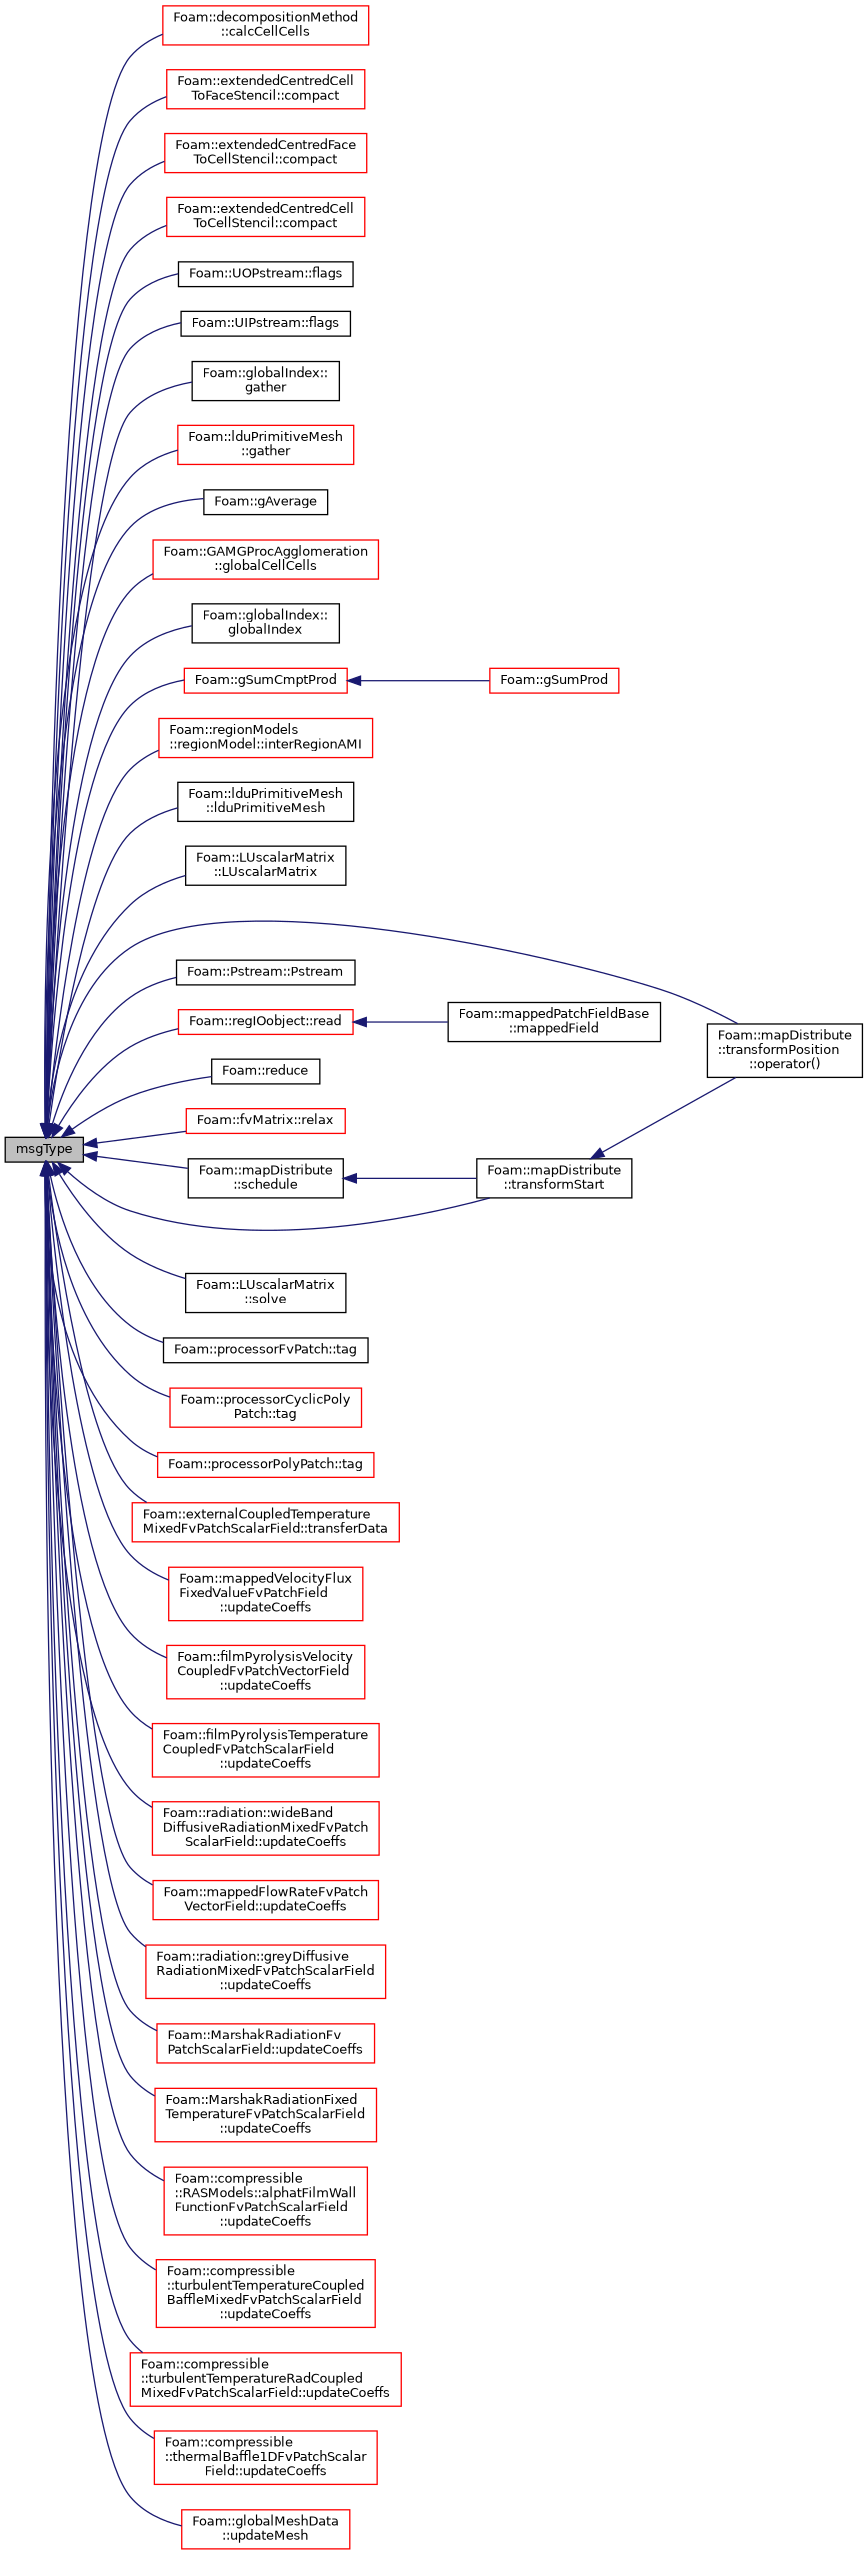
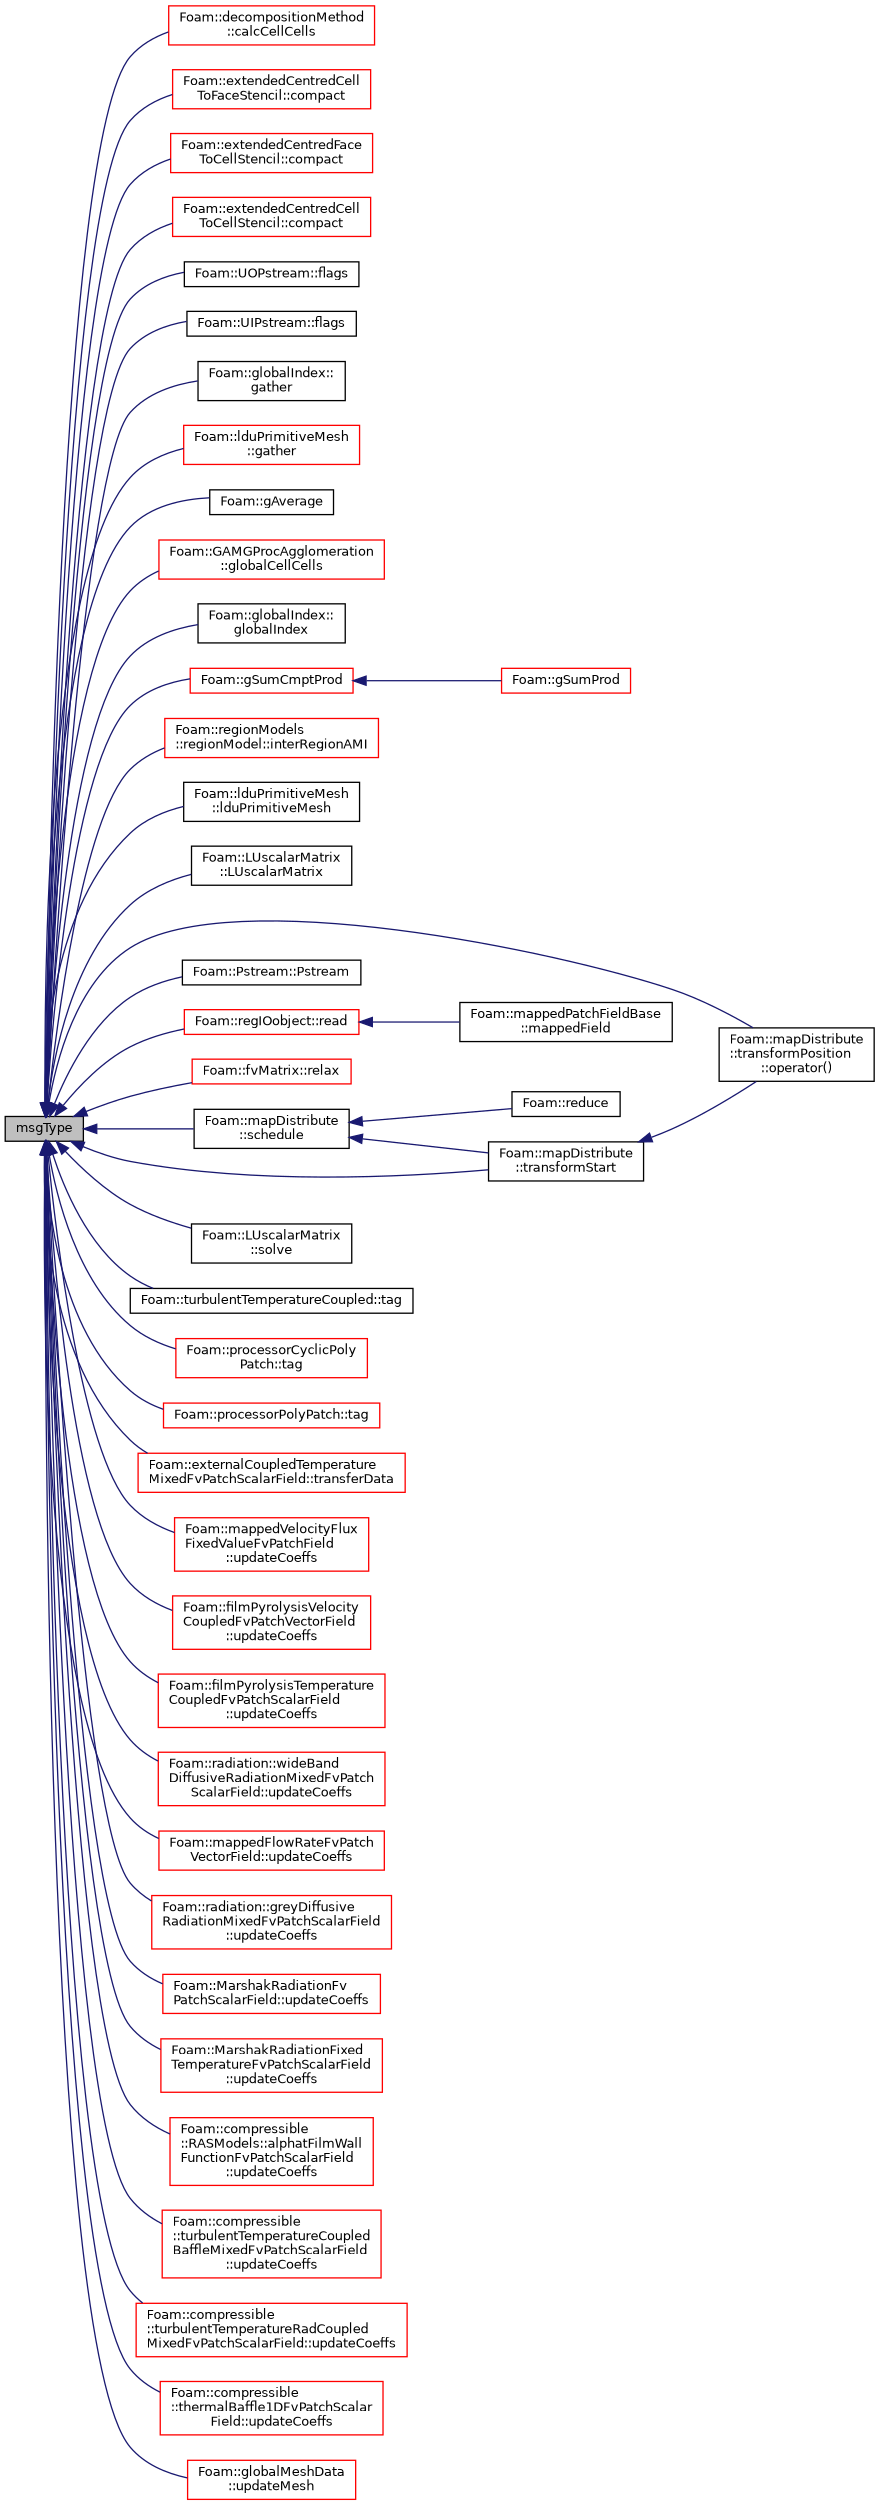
(138, 1093) -> (437, 1115)
(266, 1350) -> (272, 1301)
